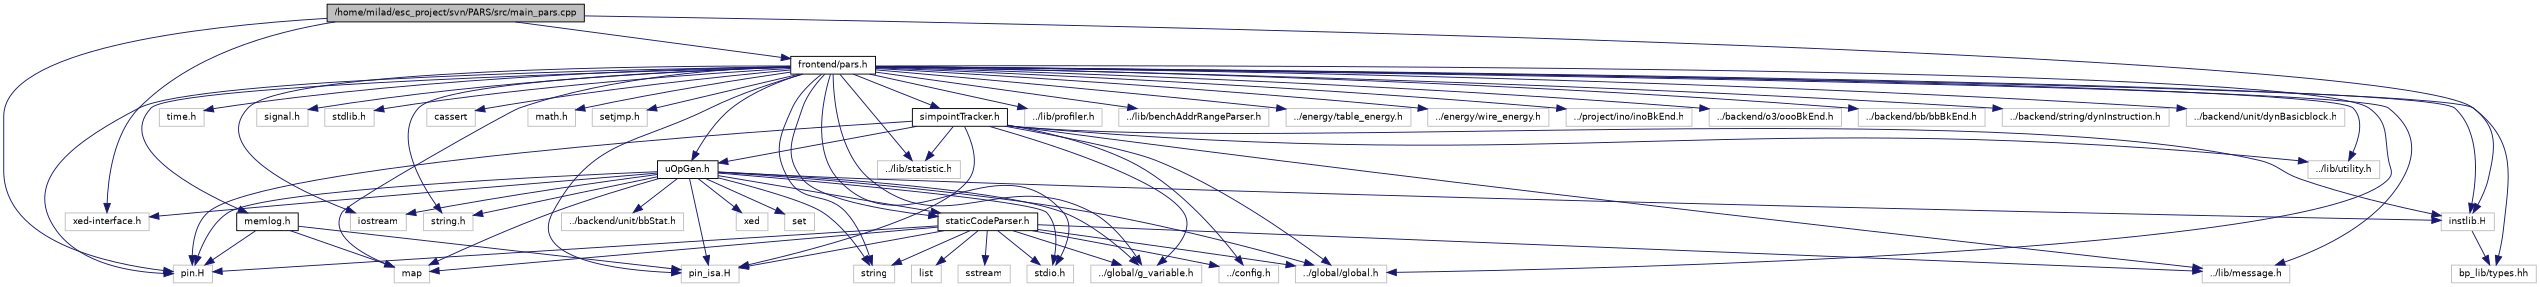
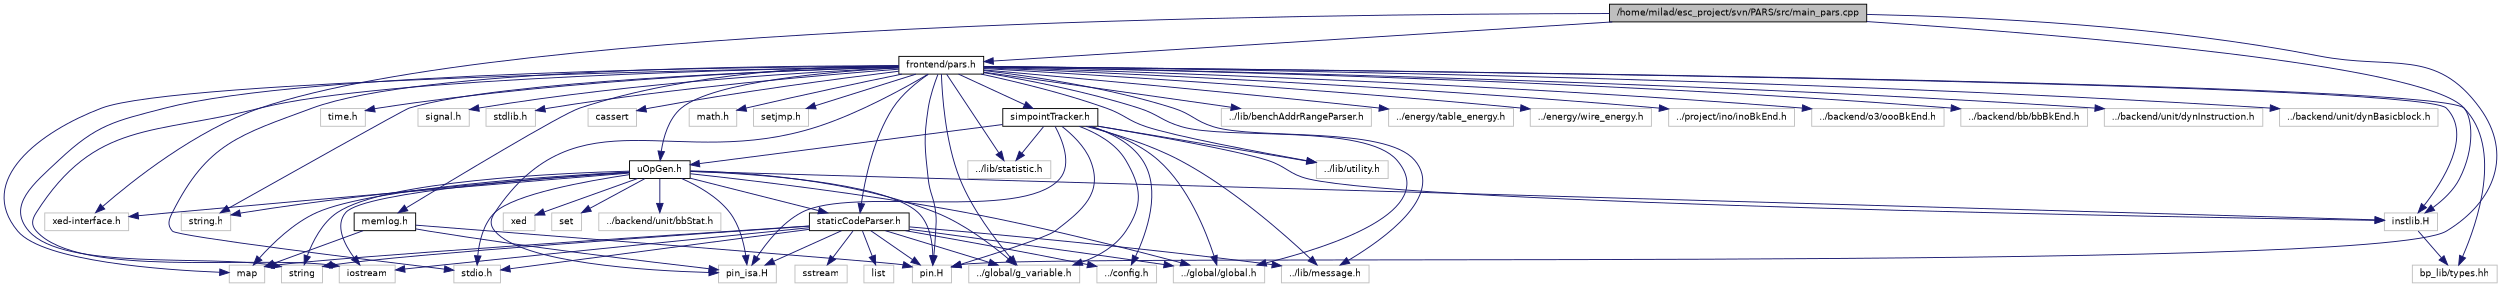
(1063, 117) -> none
(2086, 117) -> (2184, 117)
none -> (607, 248)
